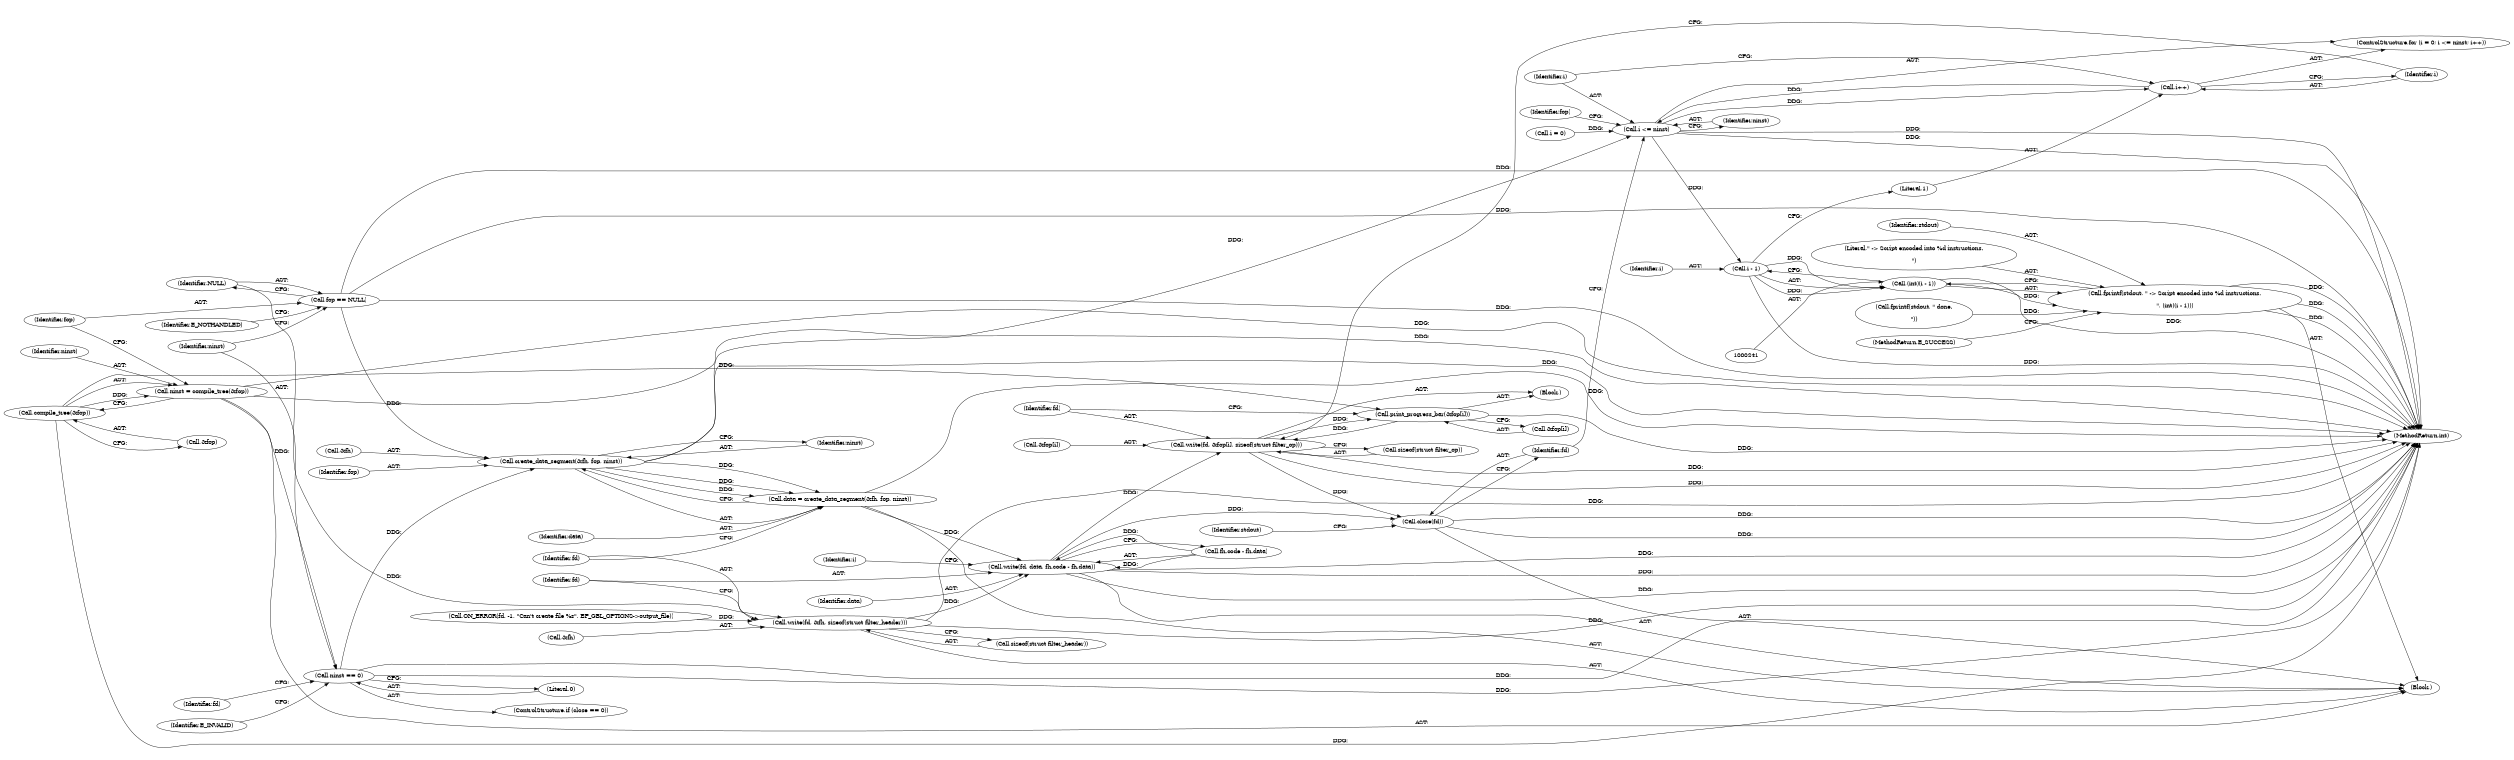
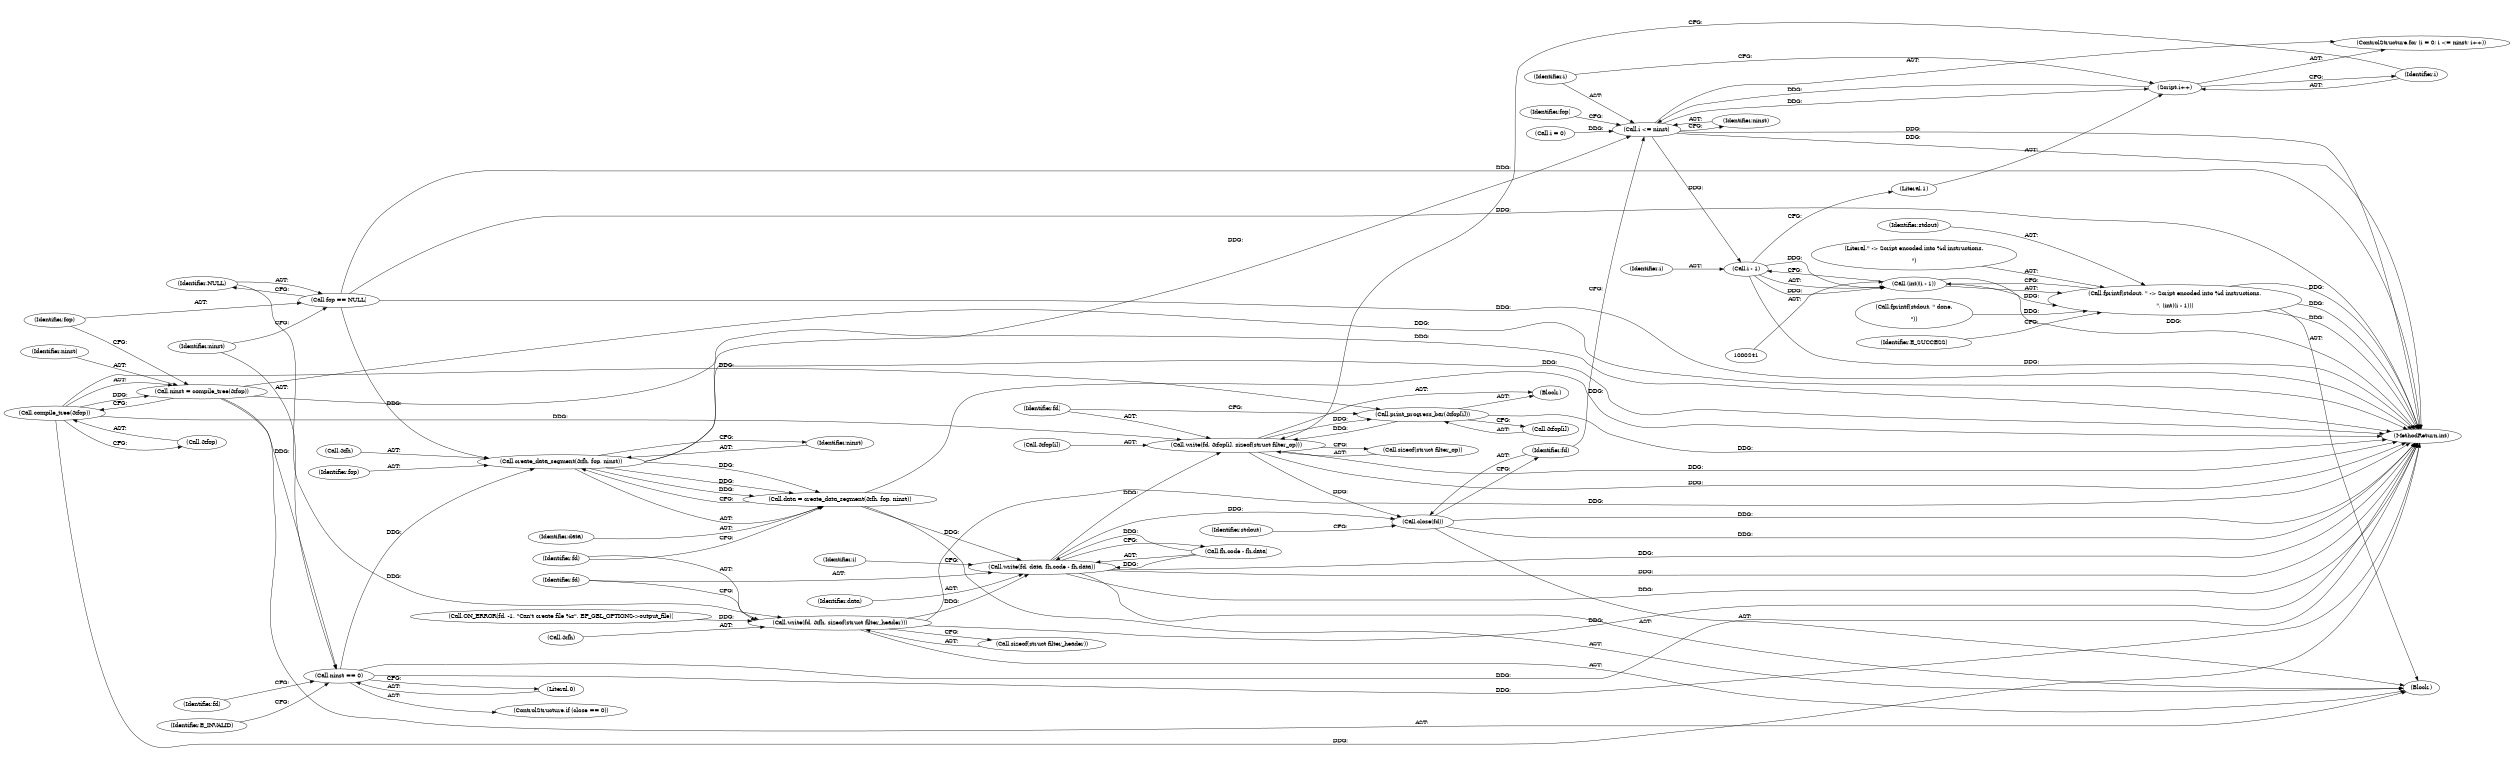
(2175, 88) -> (2175, 88)
(202, 325) -> none
(1914, 343) -> (1914, 343)
none -> (639, 420)
